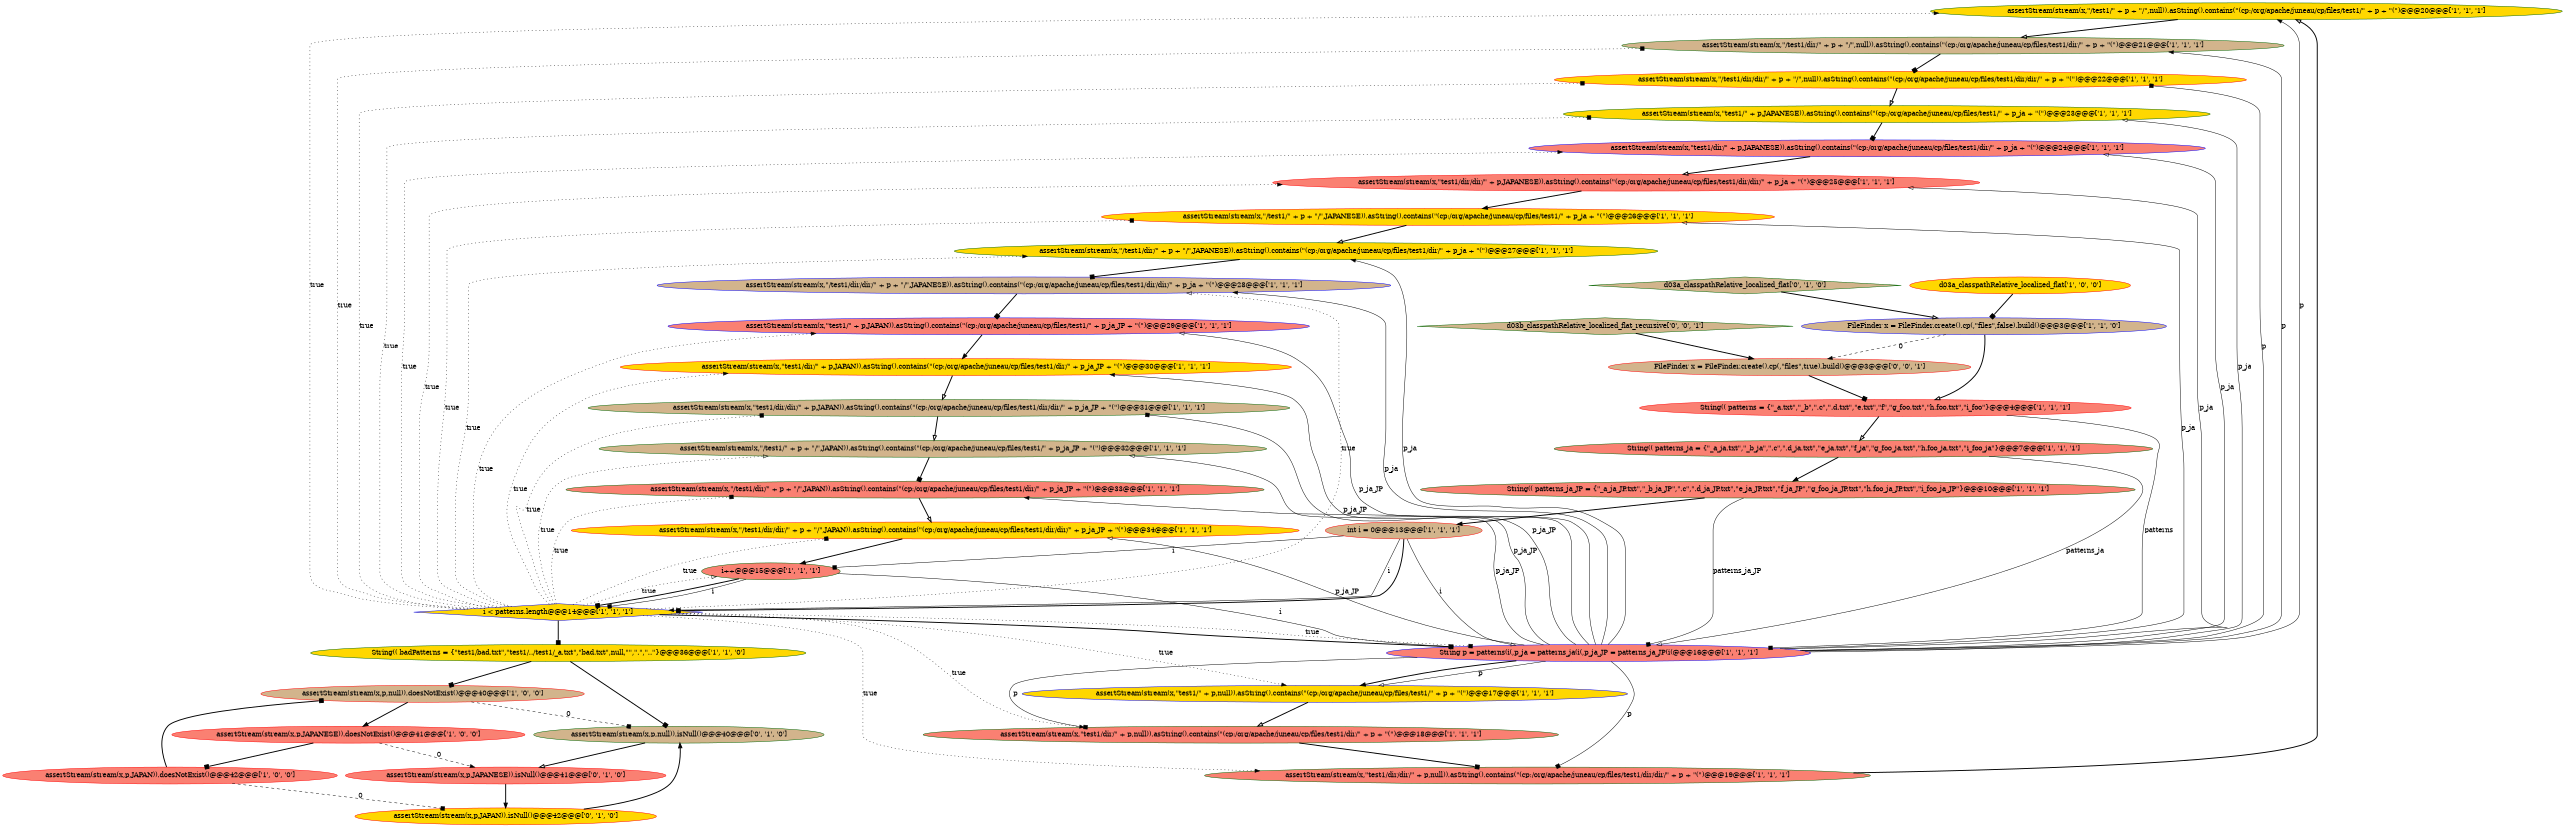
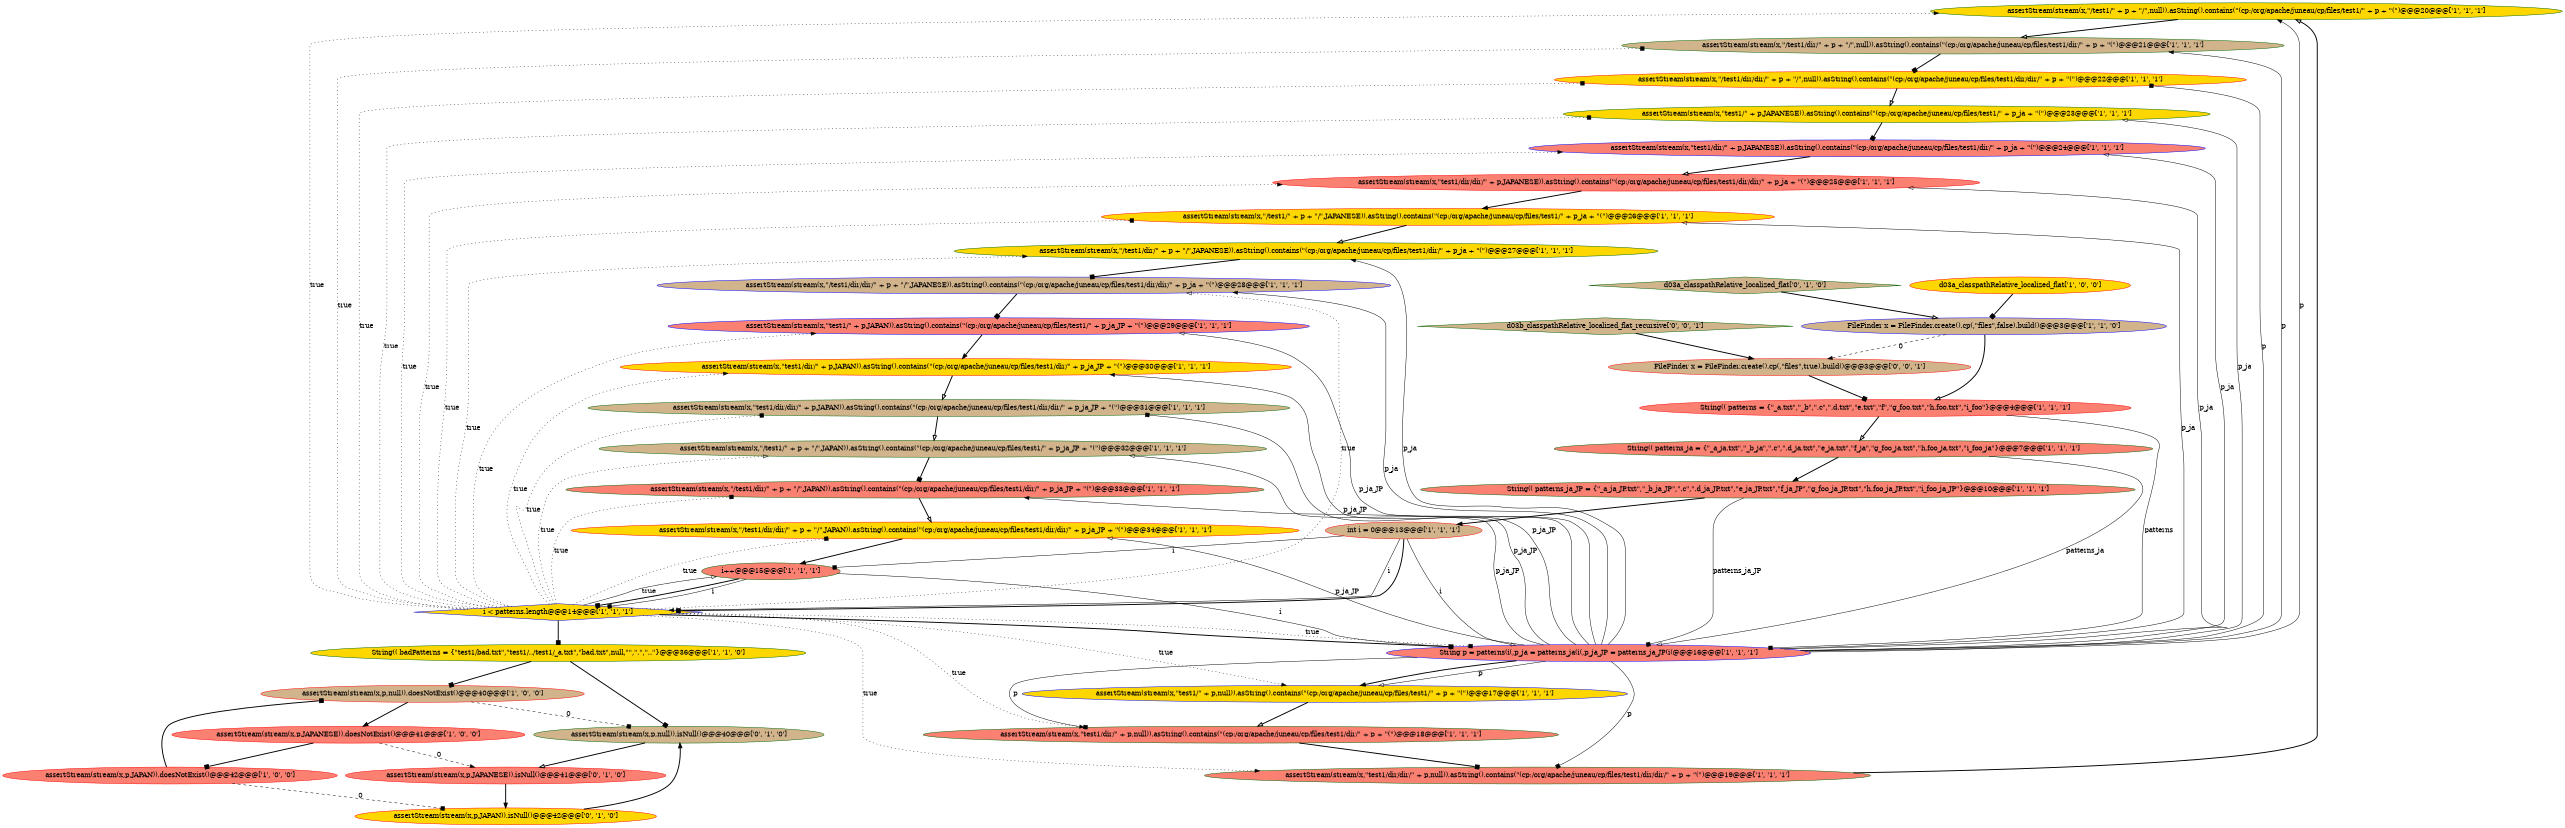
(647, 587) -> (647, 587)
